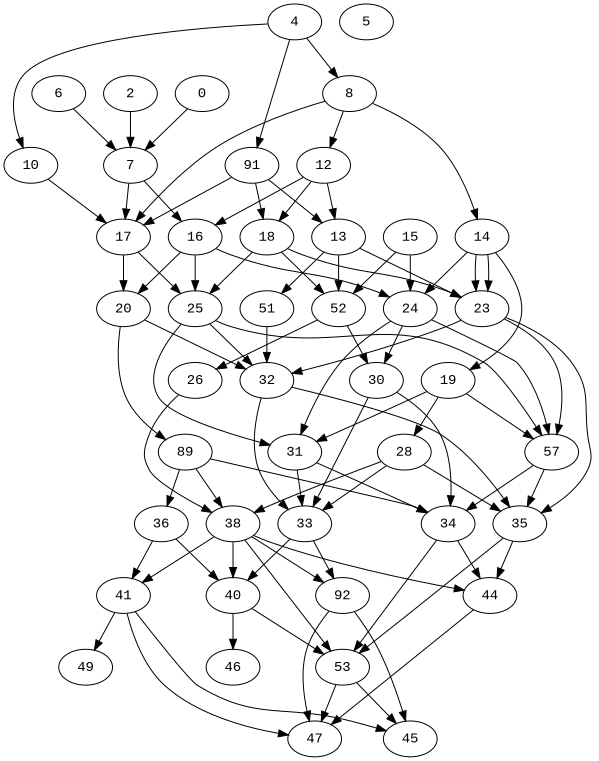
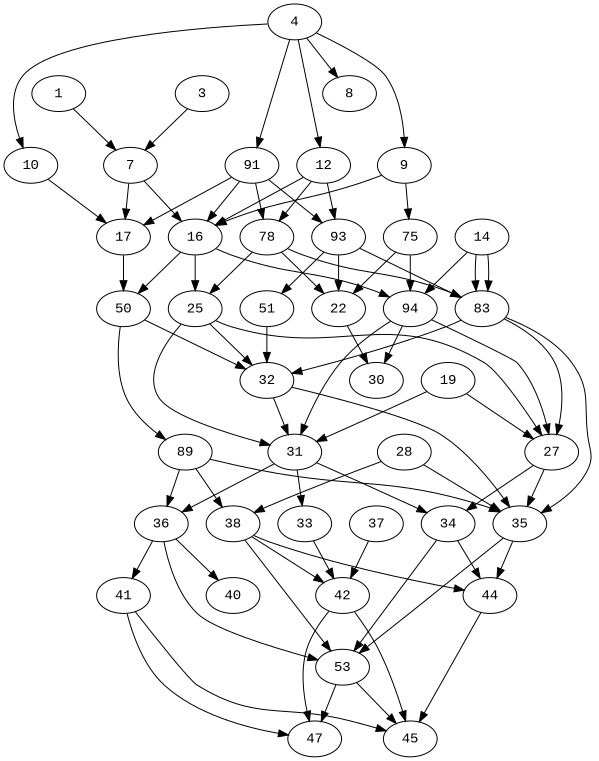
(366, 22) -> none
(59, 94) -> (59, 94)
(130, 94) -> none
(202, 94) -> (202, 94)
(338, 125) -> (308, 89)
(225, 142) -> none
(437, 144) -> none
none -> (404, 165)
none -> (227, 197)
(267, 237) -> (267, 237)
(339, 237) -> (339, 237)
(410, 237) -> (410, 237)
(155, 268) -> none
(123, 309) -> (123, 309)
(339, 309) -> (339, 309)
(410, 309) -> (410, 309)
(482, 309) -> (482, 309)
(521, 314) -> none
(195, 380) -> none
(430, 411) -> none
(343, 447) -> none
(445, 447) -> none
(552, 452) -> (552, 452)
(255, 454) -> (279, 412)
(369, 478) -> none
(309, 482) -> (315, 479)
none -> (233, 486)
none -> (376, 524)
(233, 555) -> none
(182, 557) -> none
(272, 557) -> none
(343, 596) -> (343, 596)
(284, 629) -> (214, 624)
(406, 664) -> (453, 663)
(86, 667) -> none
(233, 667) -> none
